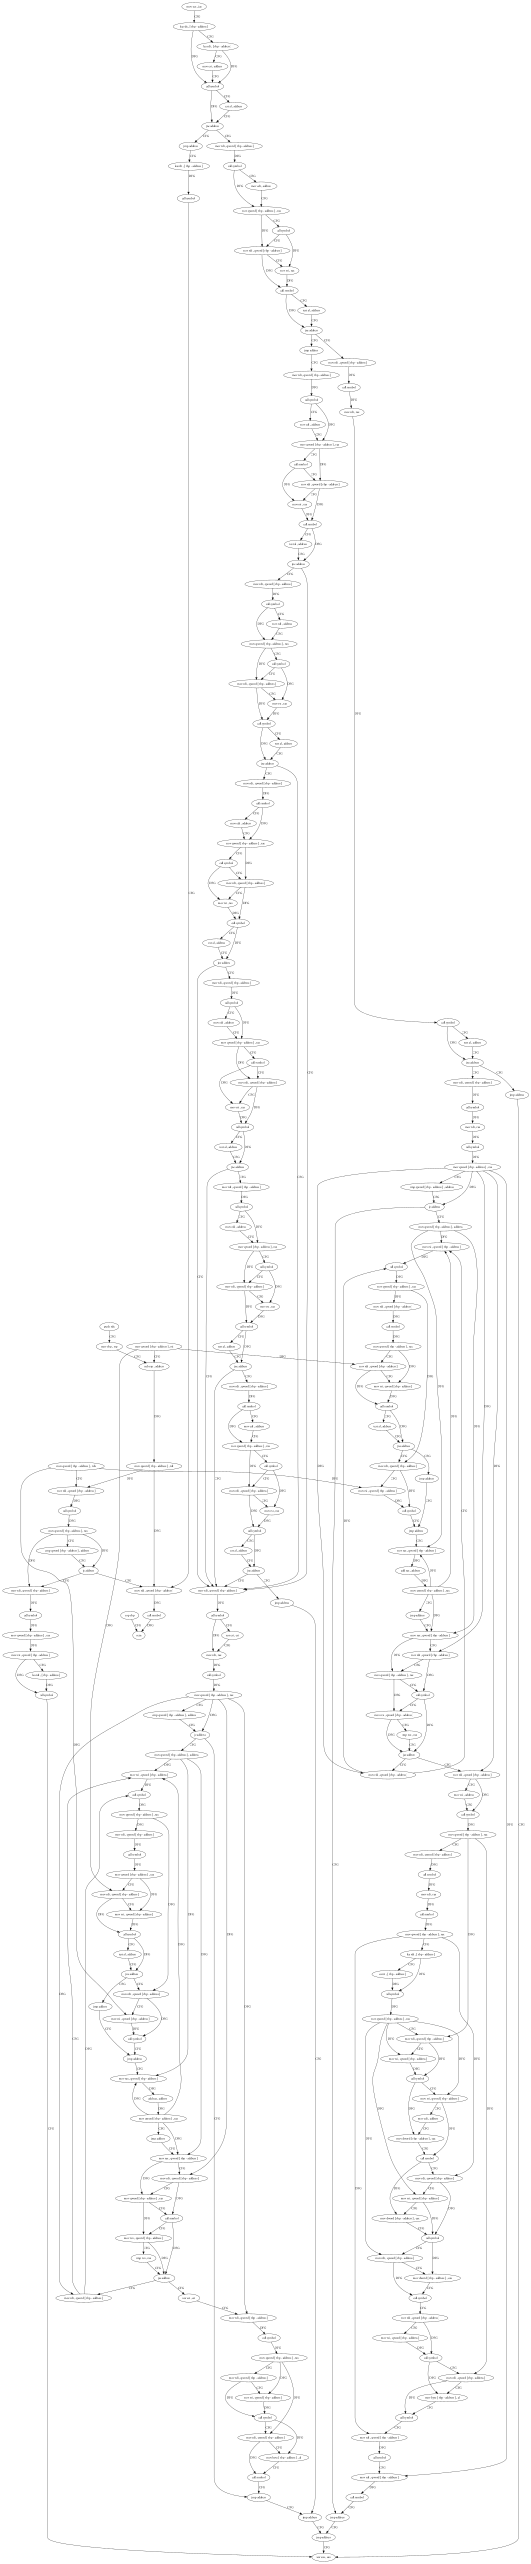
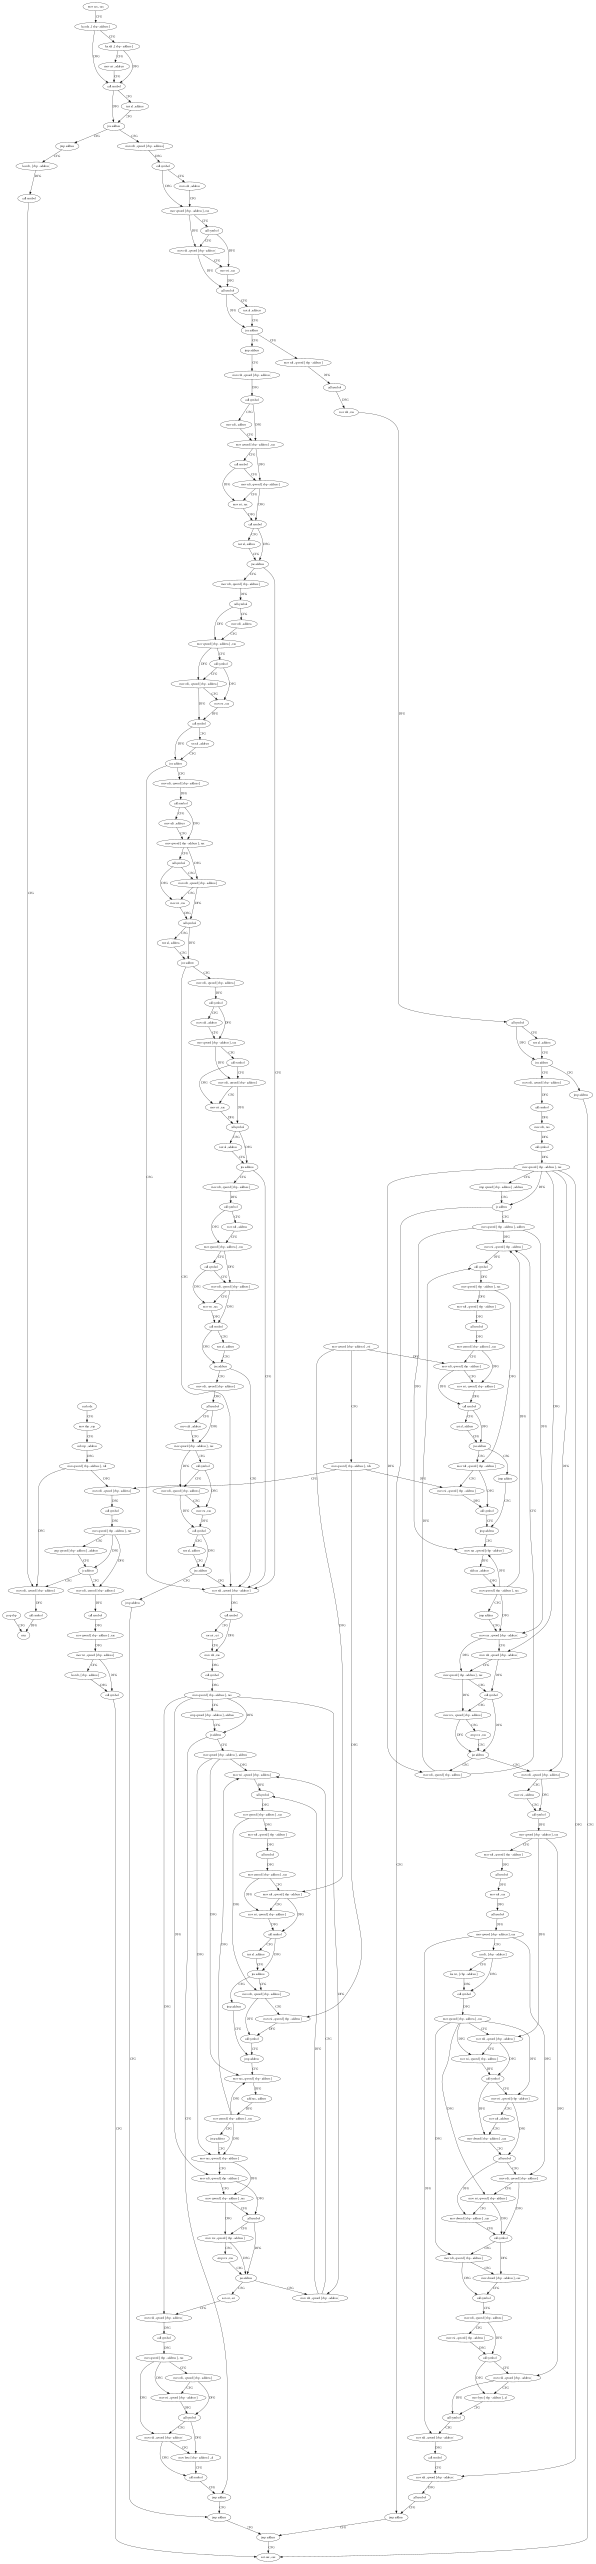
(194, 7) -> (96, 7)
(154, 1355) -> (351, 1405)
